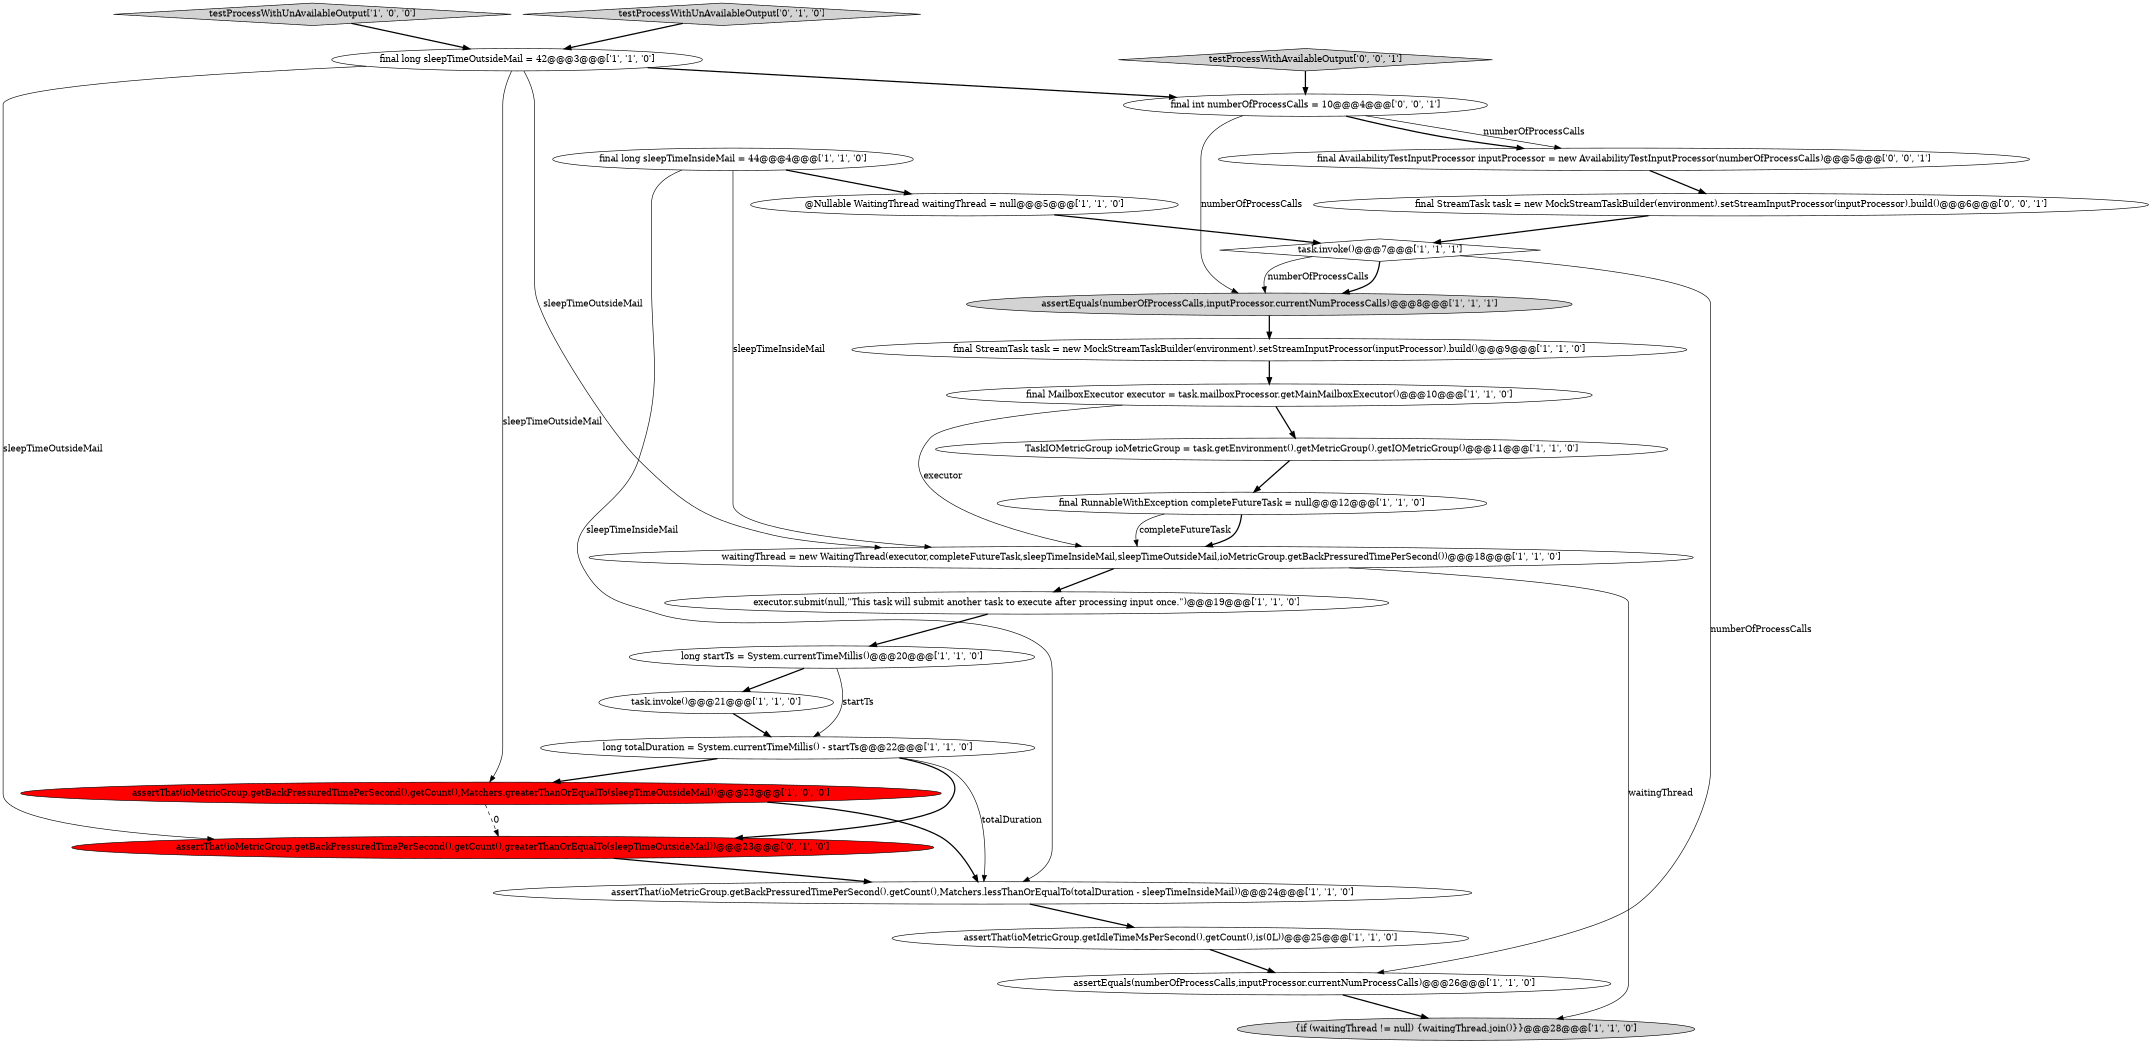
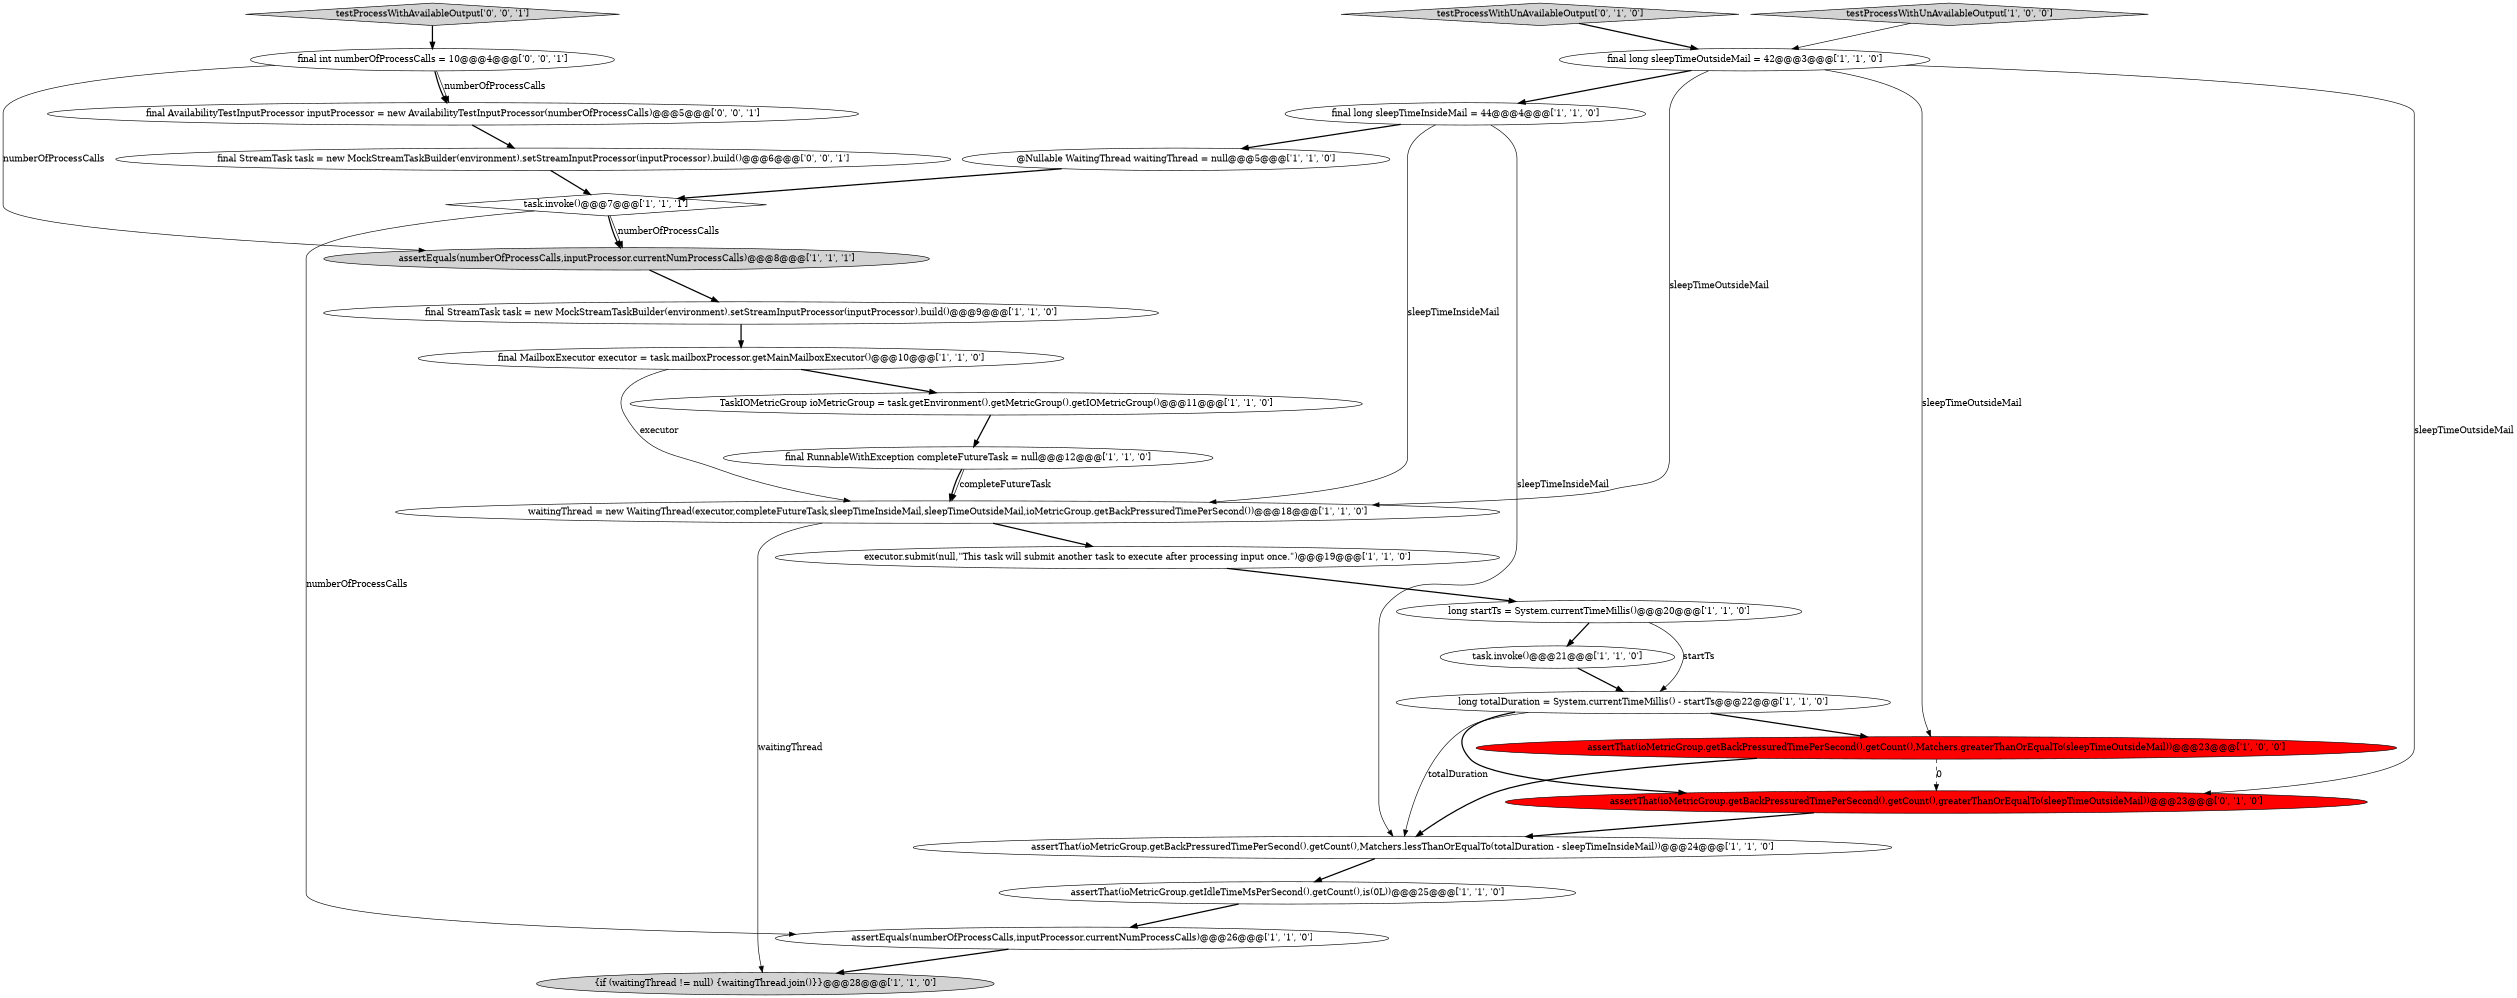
(407, 35) -> (1854, 35)
(909, 82) -> (1608, 86)
